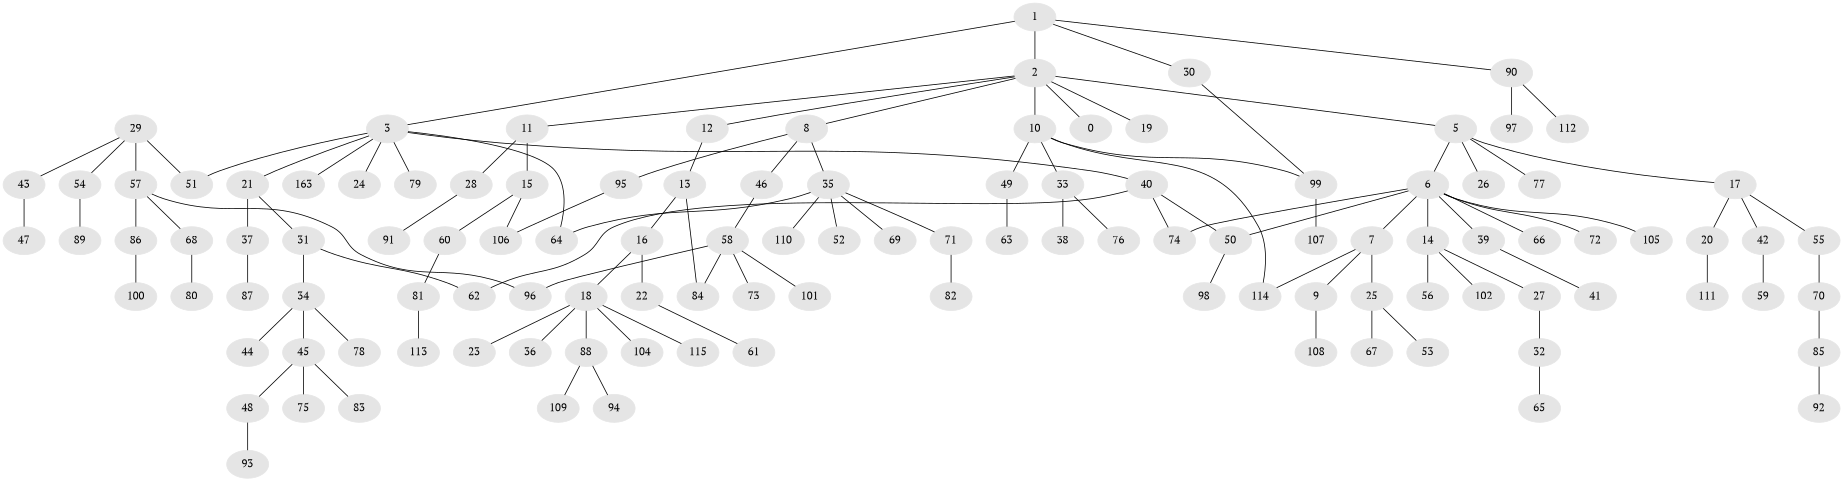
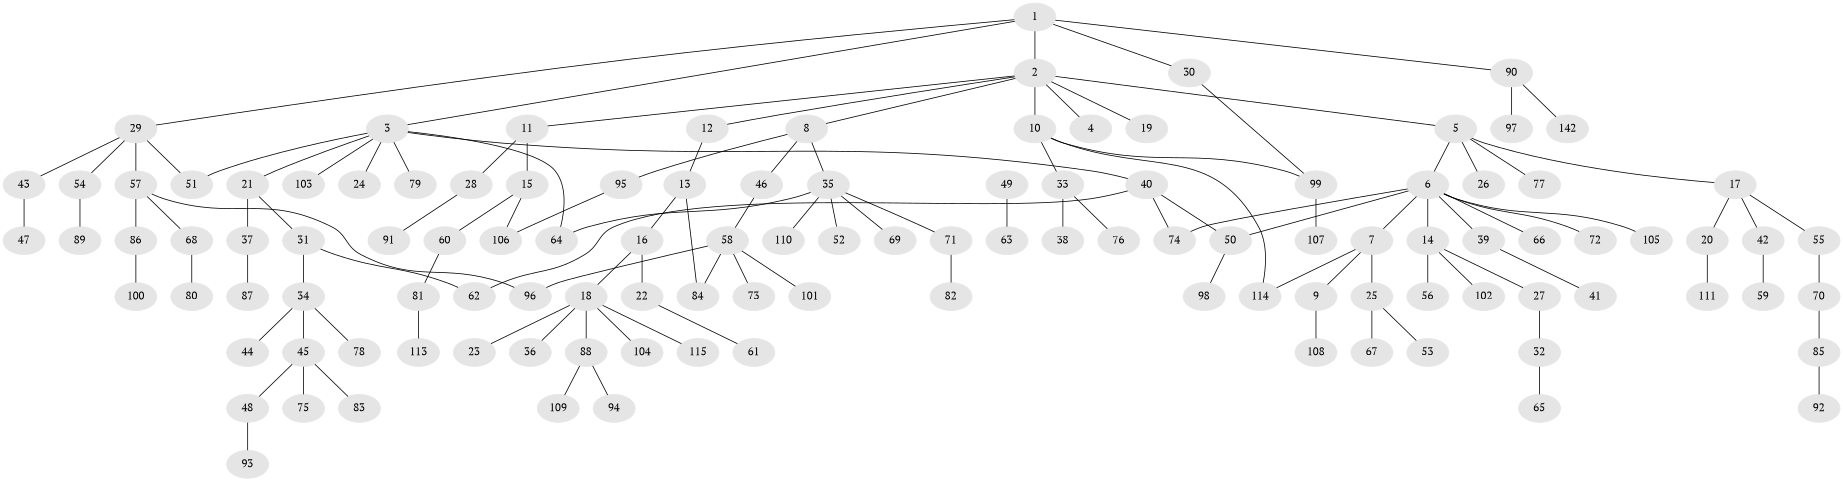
none -> (584, 65)
(1091, 129) -> (1091, 129)
(1568, 129) -> (1568, 129)
(1021, 157) -> none
(304, 185) -> (304, 185)
